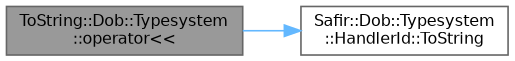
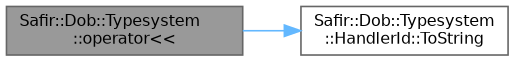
(125, 31) -> (125, 31)
